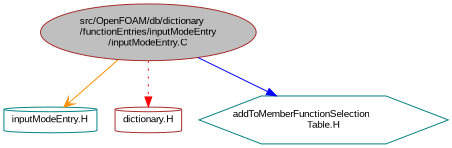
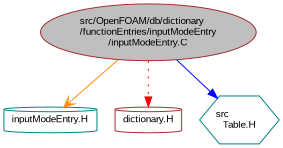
(324, 120) -> (239, 120)
